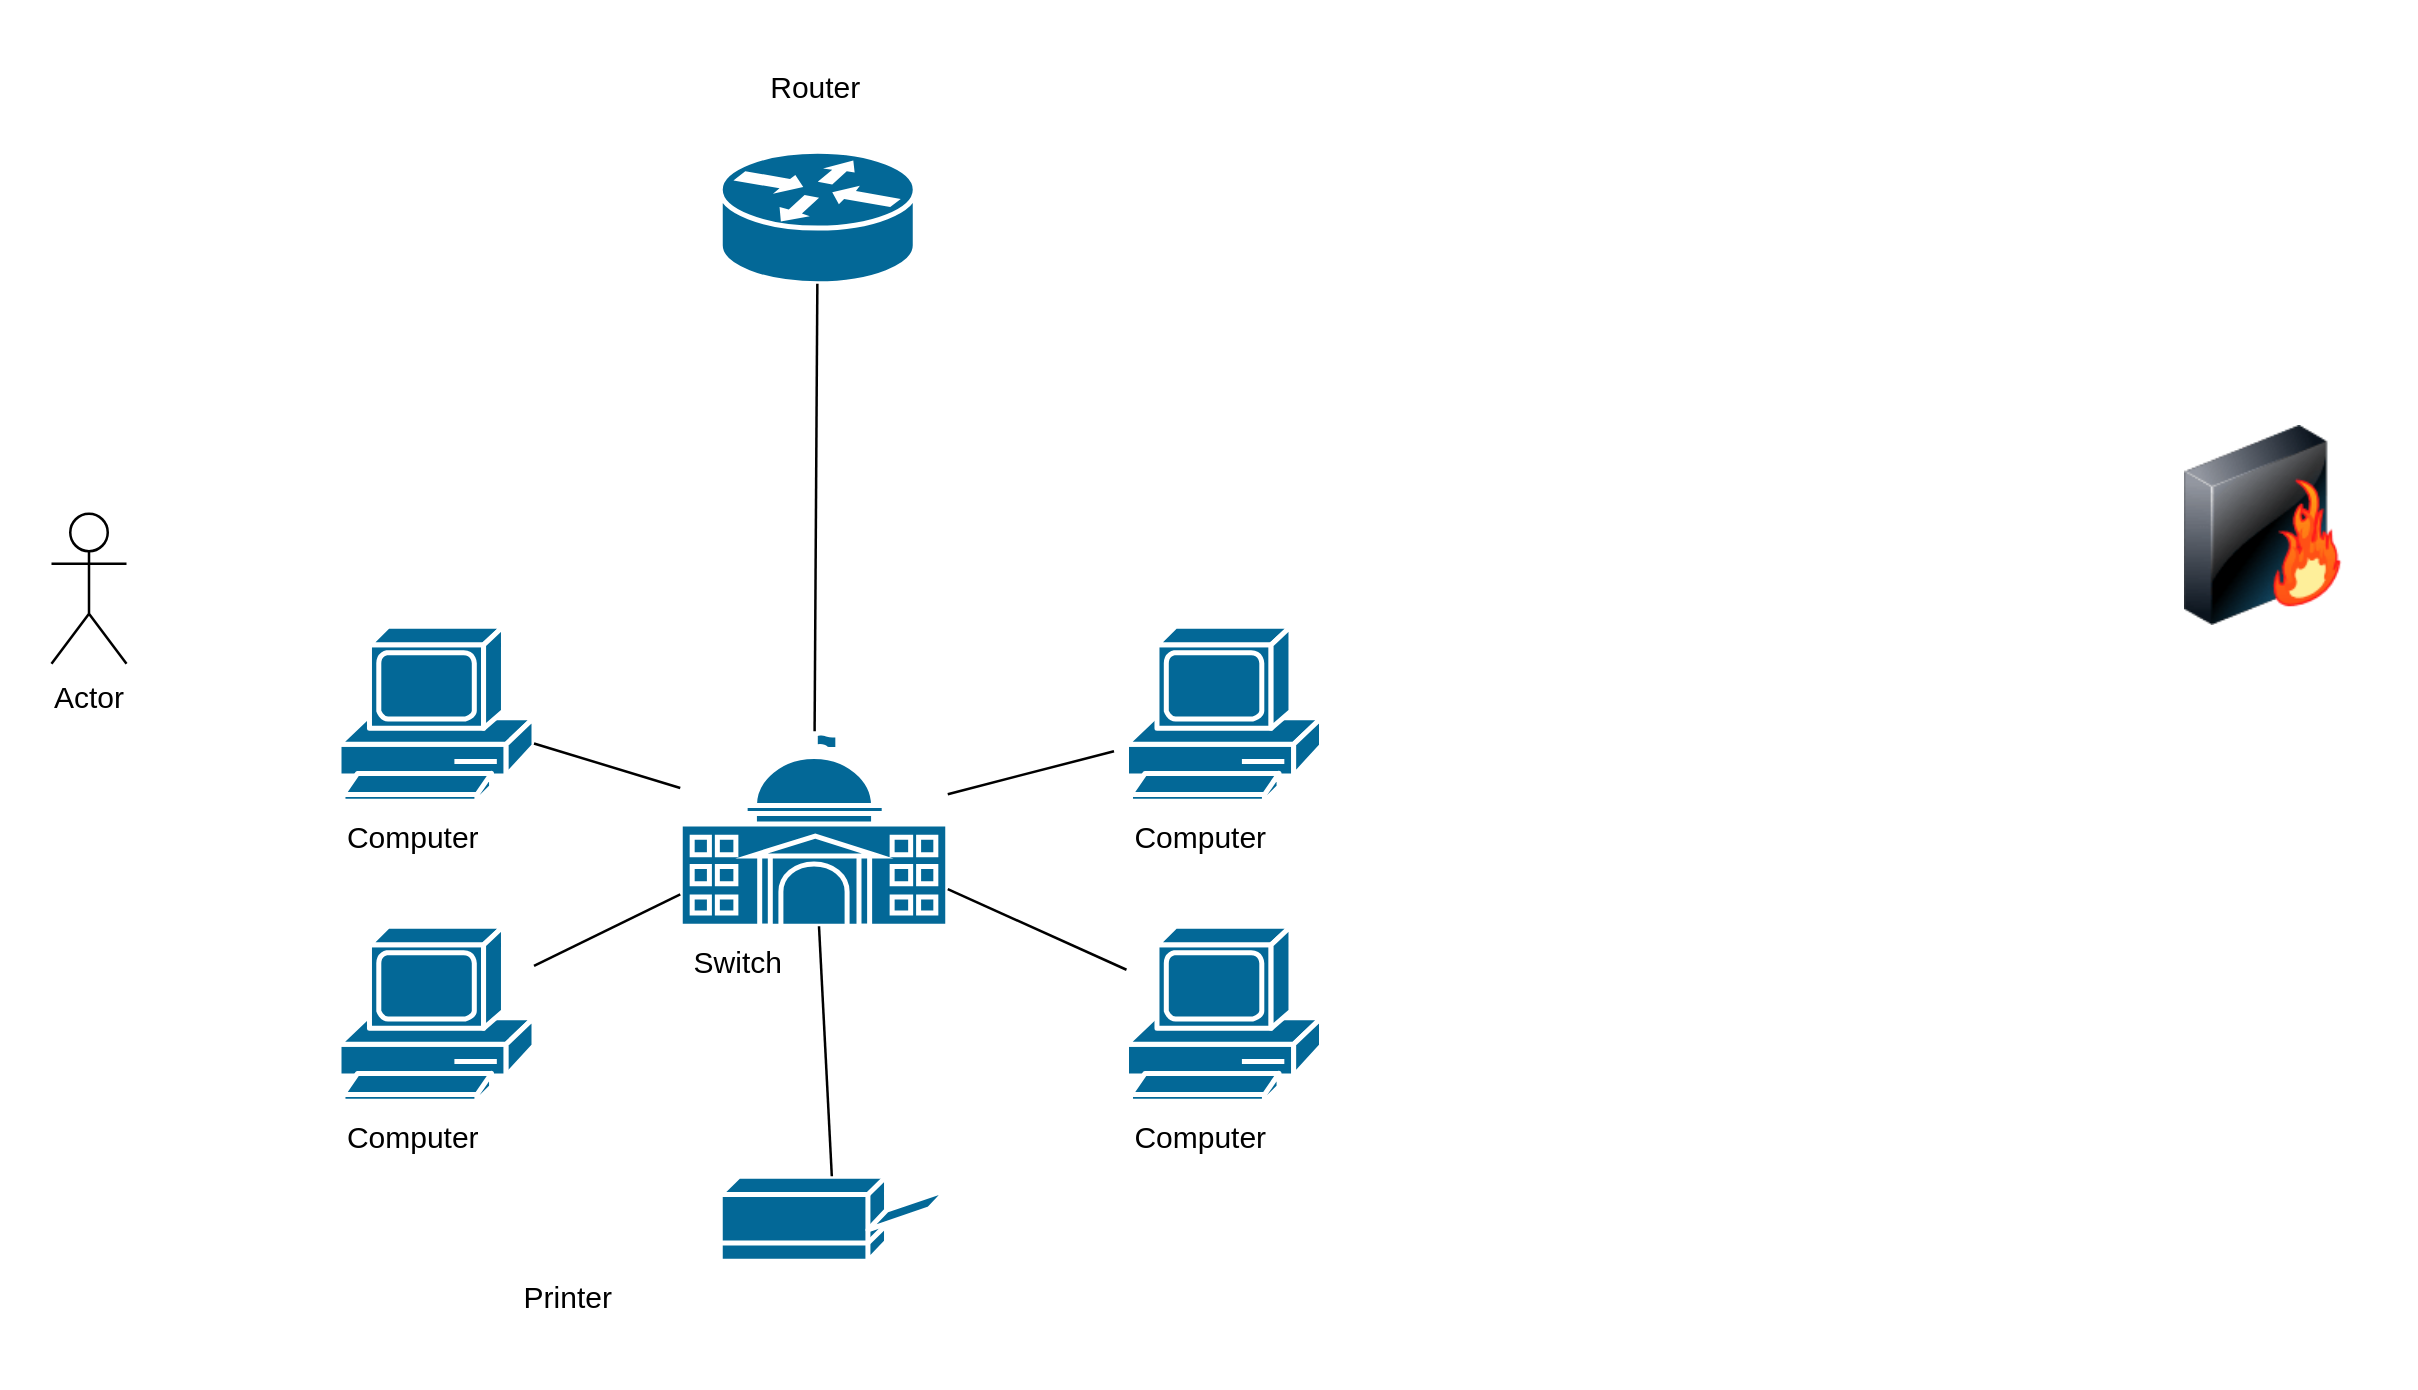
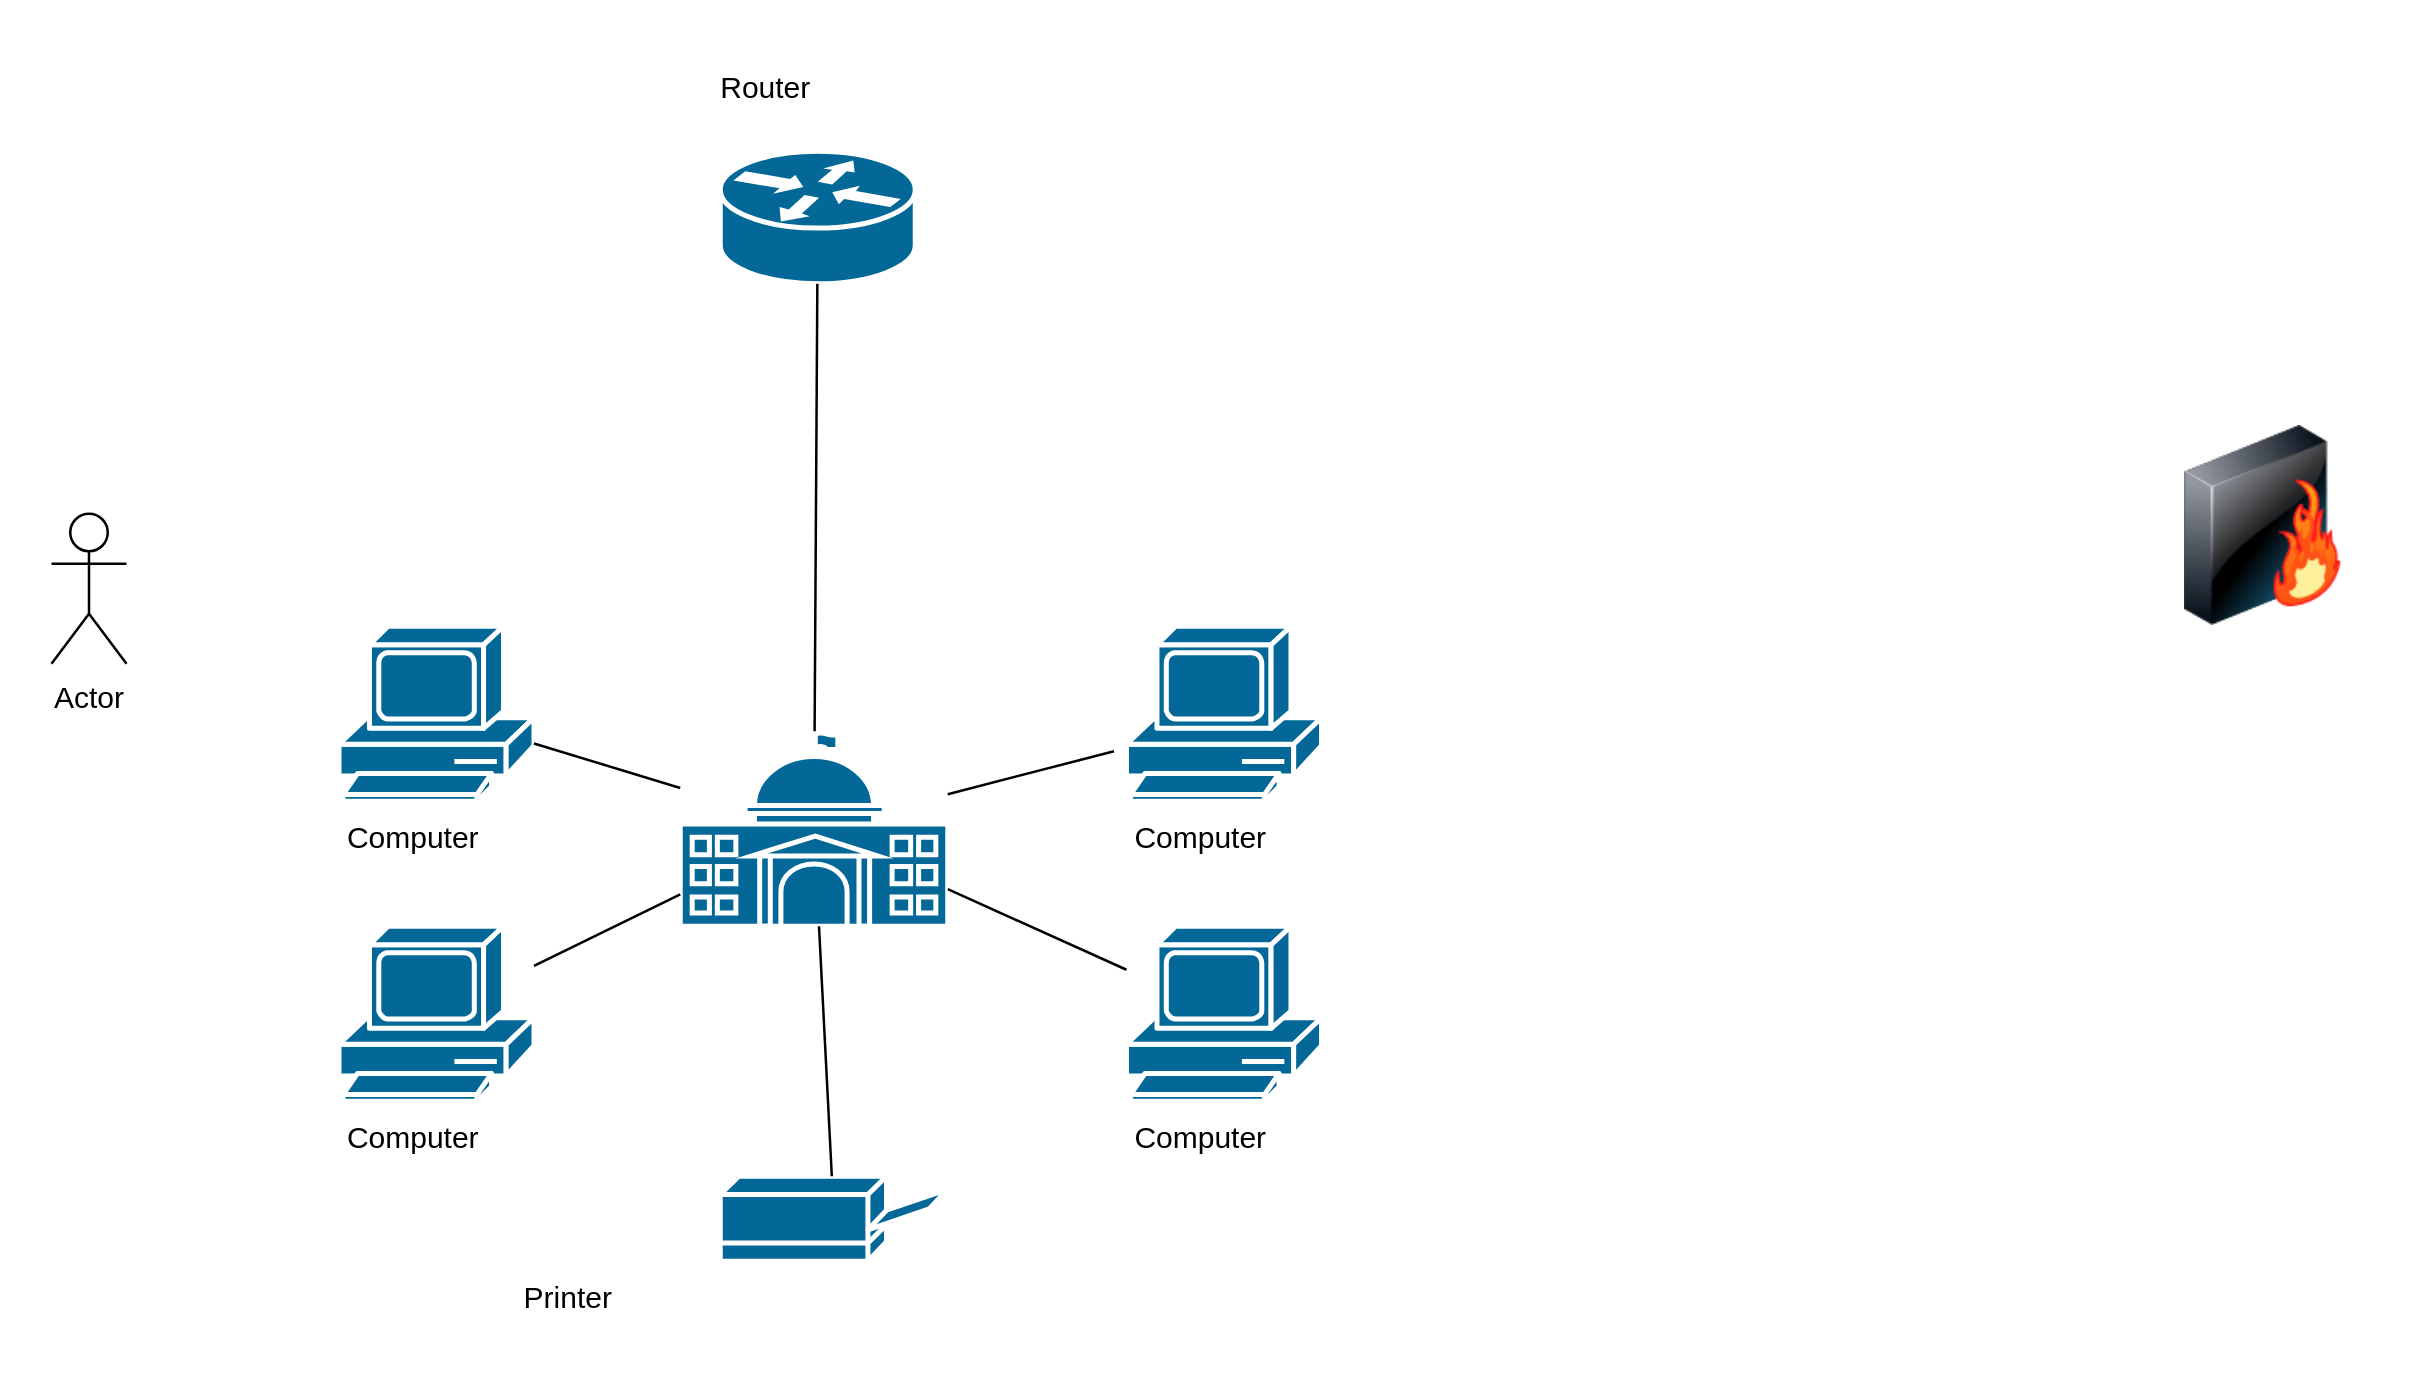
(816, 89) -> (766, 89)
(739, 964) -> none
